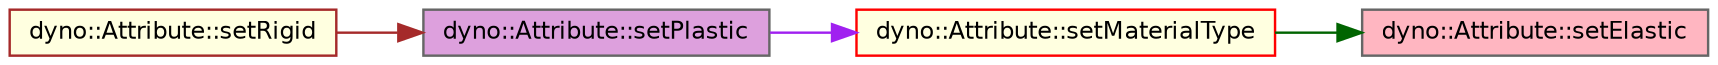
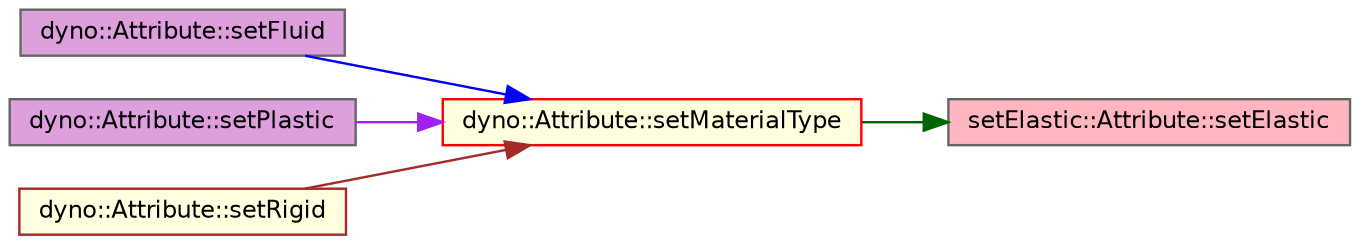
none -> (183, 33)
(367, 33) -> (405, 169)
(1535, 33) -> (1149, 122)
